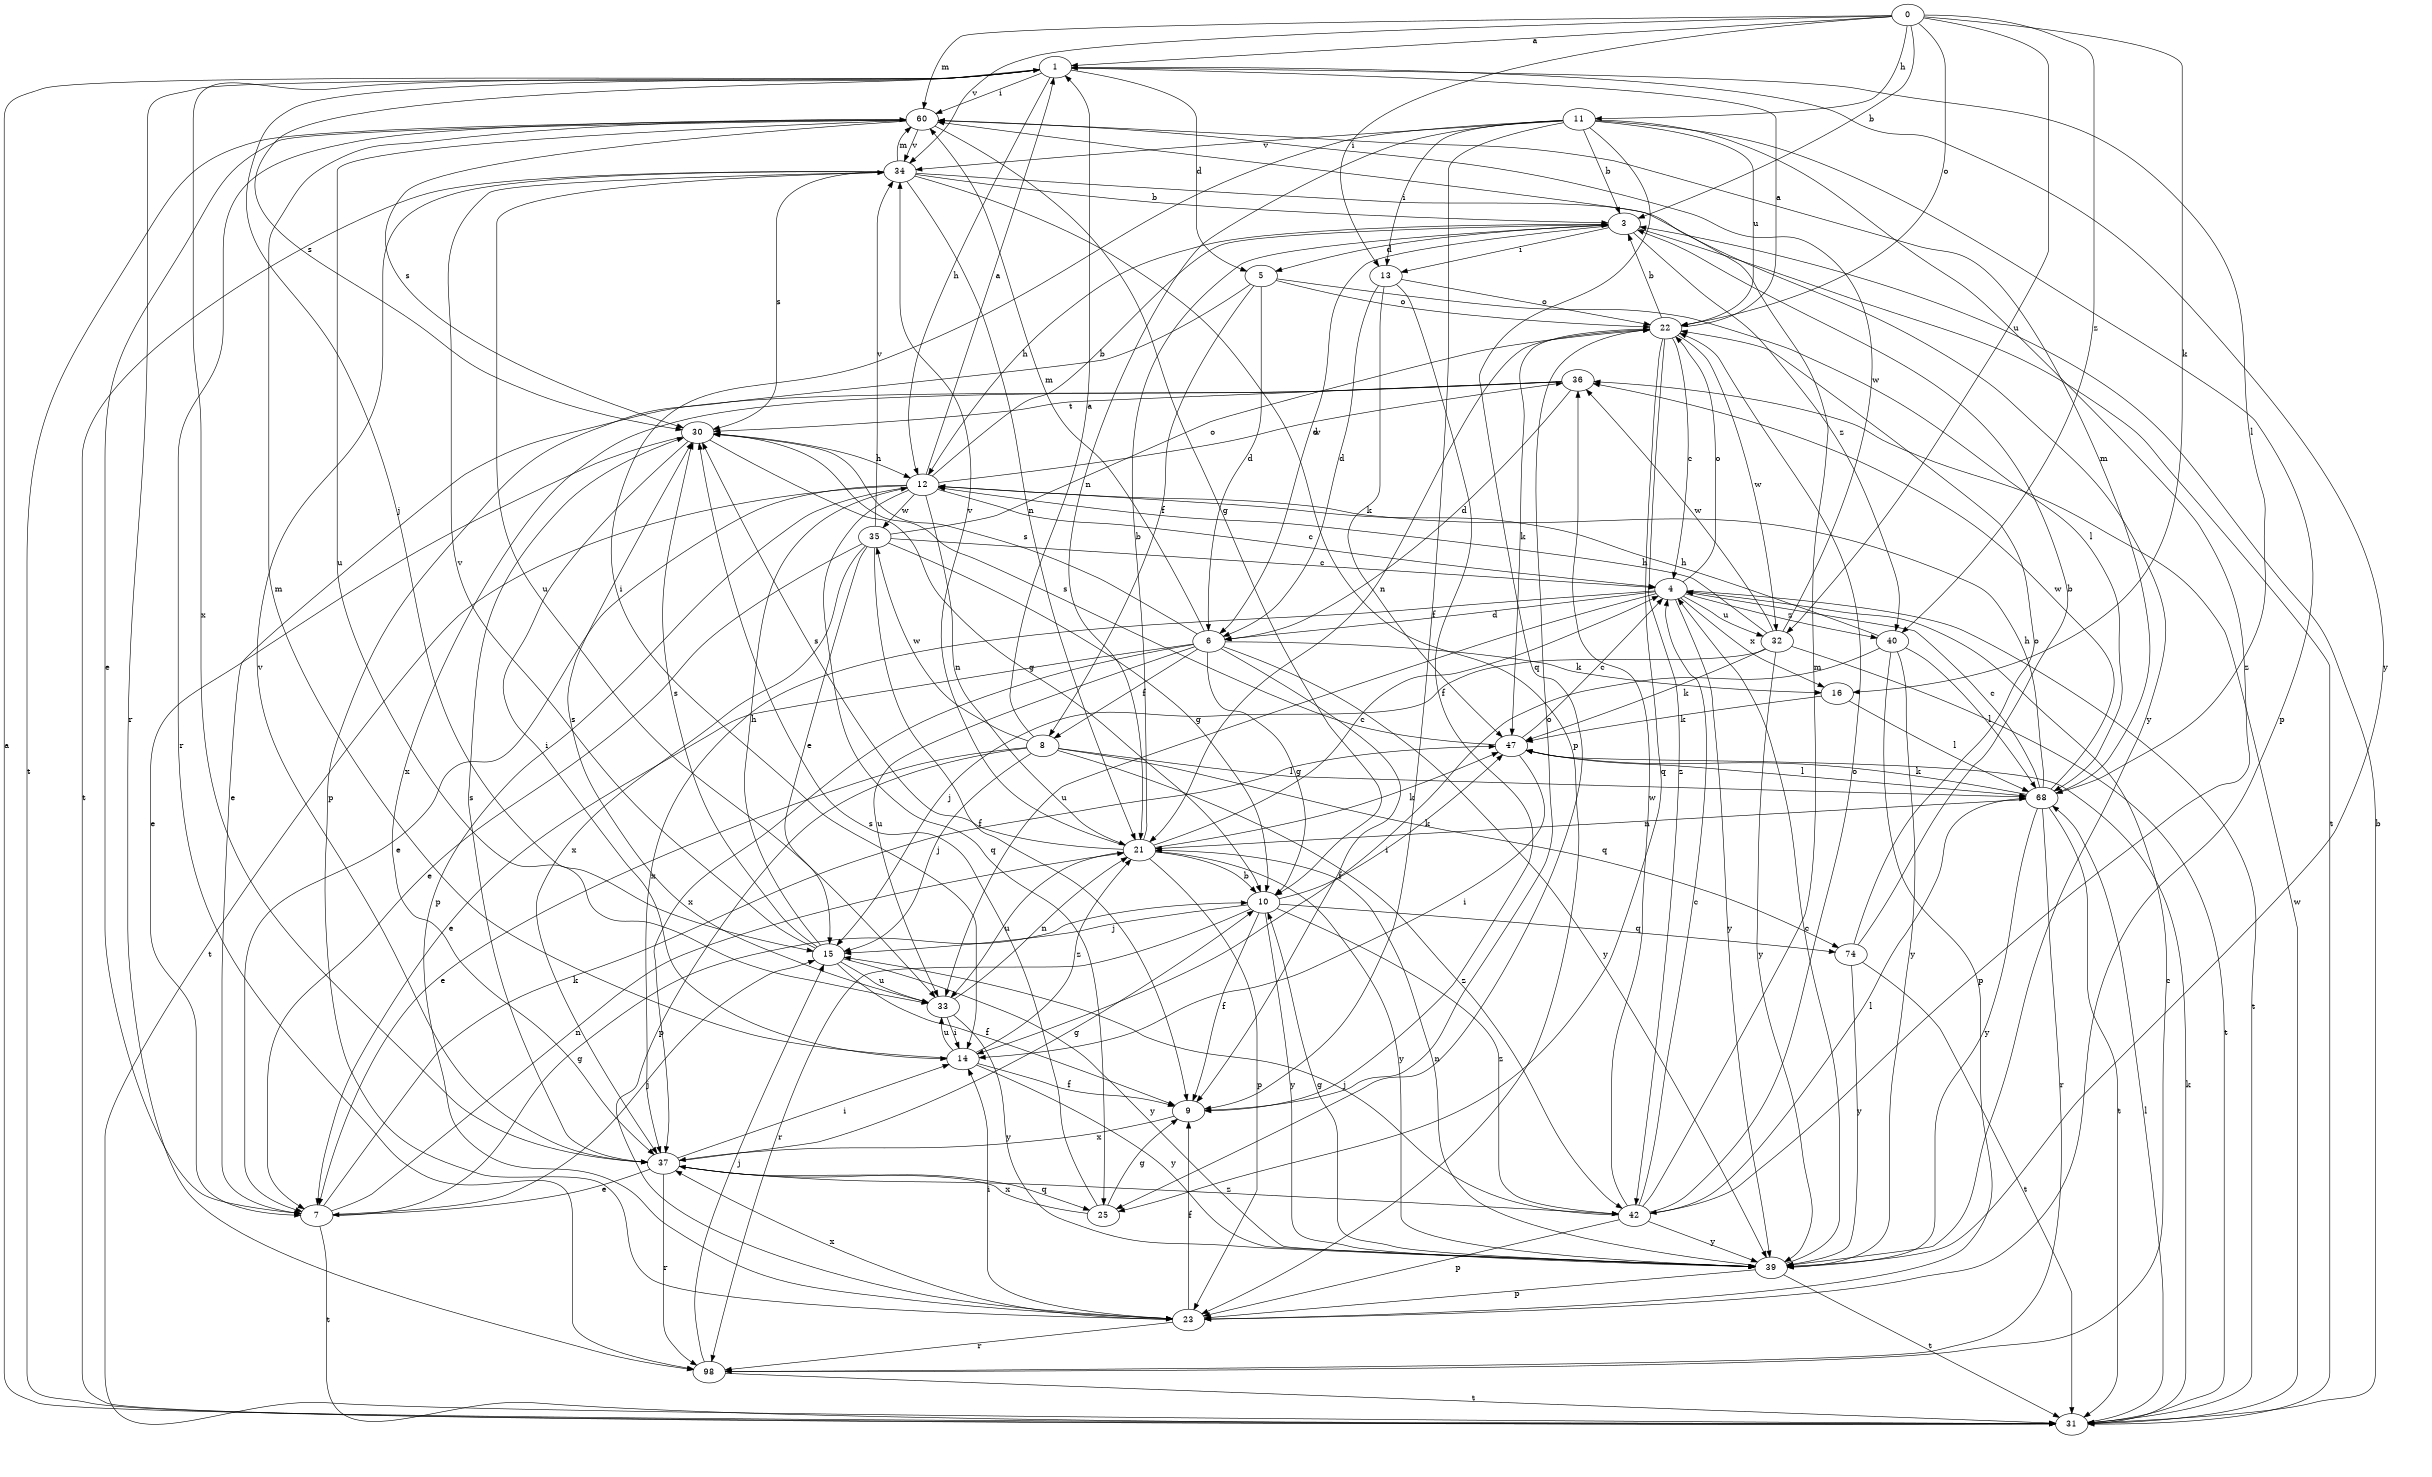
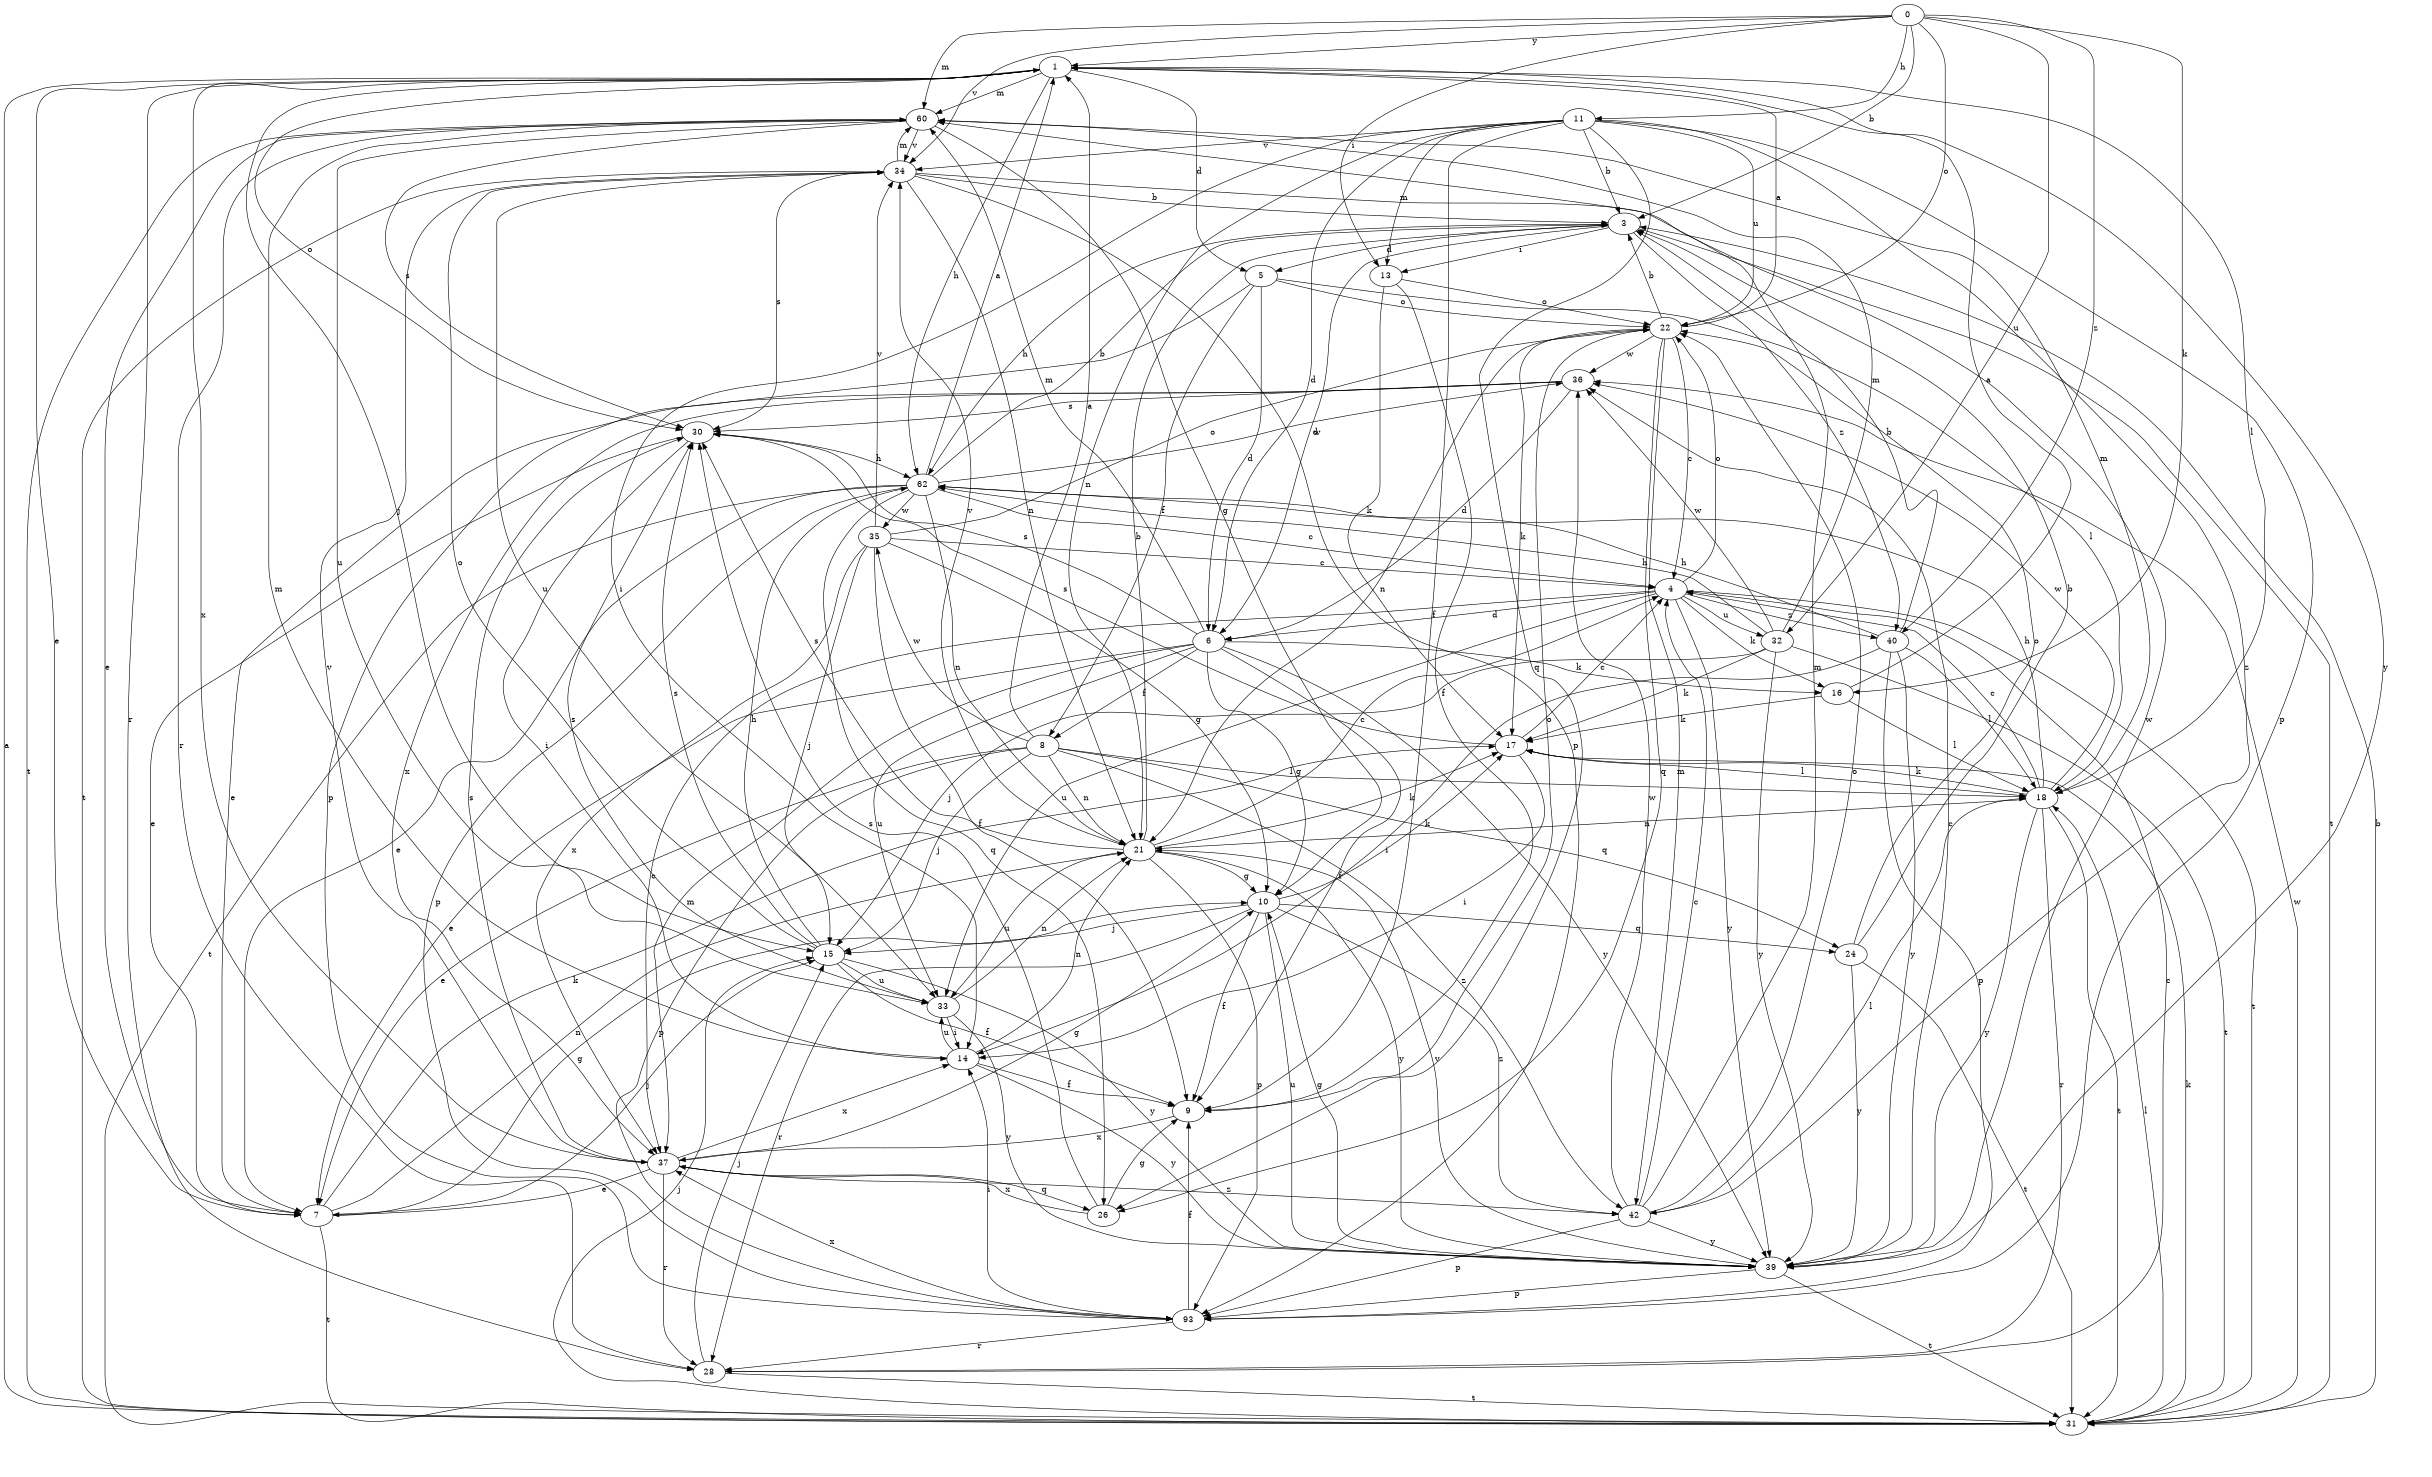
(1535, 41) -> (1535, 41)
(1001, 93) -> (1001, 93)
none -> (1853, 129)
(1404, 198) -> (1404, 198)
(310, 250) -> (310, 250)
(1876, 380) -> (1876, 380)
none -> (1858, 400)
(1071, 407) -> (1071, 407)
(1748, 470) -> (1624, 353)
(1334, 478) -> (1312, 300)
(923, 485) -> (923, 485)
(294, 518) -> (363, 531)
(461, 563) -> (461, 563)
(1753, 641) -> (1753, 641)
(992, 646) -> none
(2150, 720) -> (2150, 720)
(810, 746) -> (810, 746)
(1511, 746) -> (1511, 746)
(1681, 772) -> (1681, 772)
(2042, 798) -> (2042, 798)
none -> (1080, 803)
(481, 827) -> (37, 219)
(654, 876) -> (654, 876)
(1247, 876) -> (1247, 876)
(691, 902) -> (691, 902)
(1079, 955) -> (1079, 955)
(1851, 955) -> (1851, 955)
(1812, 970) -> (1948, 743)
(1248, 1059) -> (1046, 1408)
(1438, 1059) -> (1438, 1059)
(1293, 1085) -> (1293, 1085)
(845, 1111) -> (845, 1111)
(1103, 1216) -> (1103, 1216)
(1189, 1320) -> (1189, 1320)
(709, 1372) -> (709, 1372)
